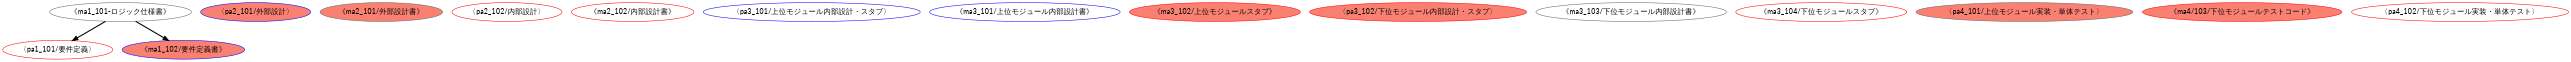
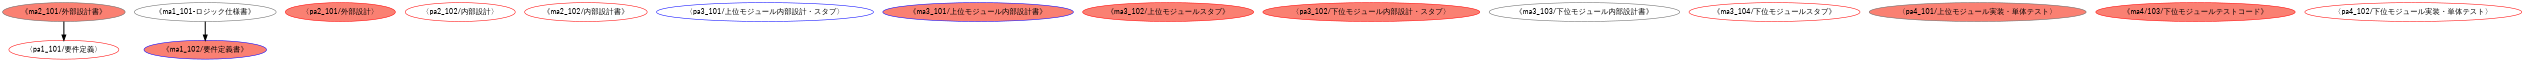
(256, 12) -> (340, 12)
(1025, 12) -> (978, 12)
(91, 30) -> (64, 28)
